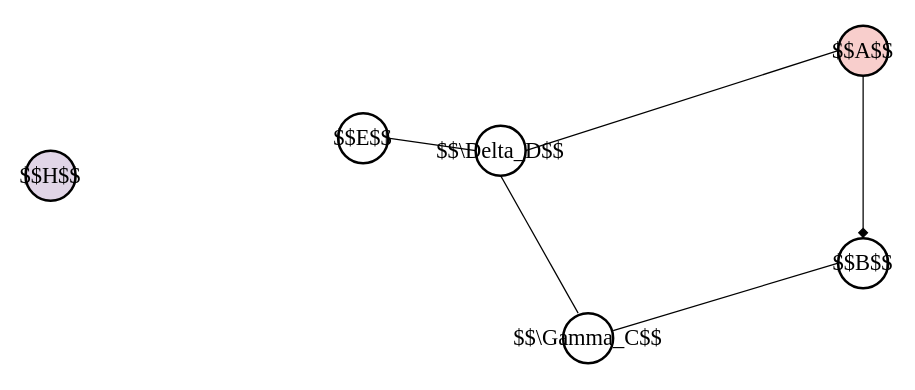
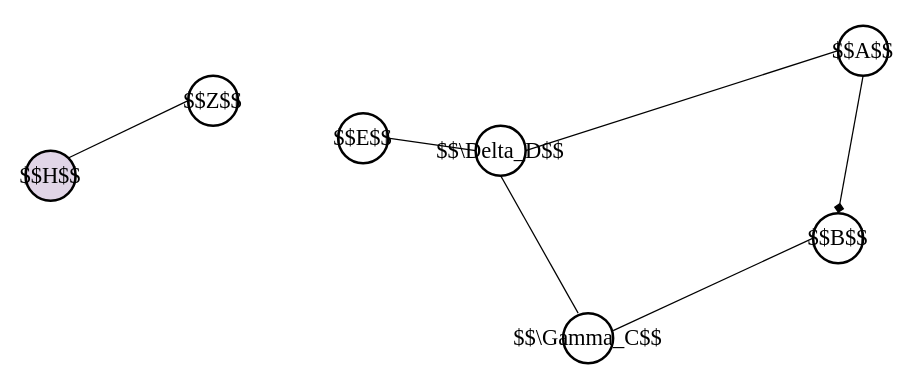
(863, 51) -> (863, 51)
none -> (213, 101)
none -> (128, 129)
(863, 263) -> (838, 238)
